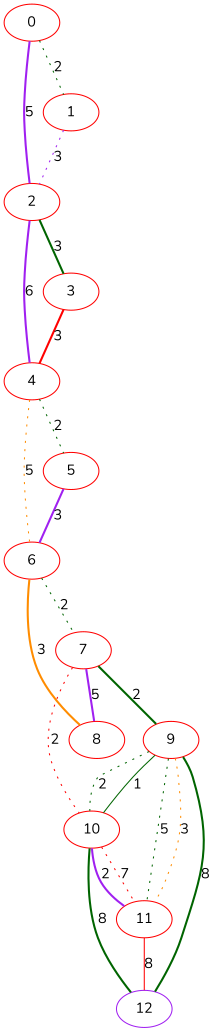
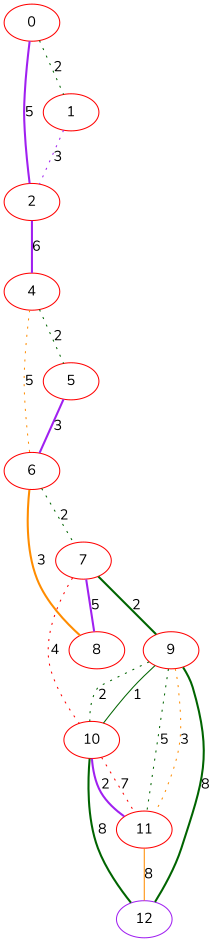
(71, 292) -> none
(55, 740) -> (55, 650)
(144, 964) -> (144, 874)
